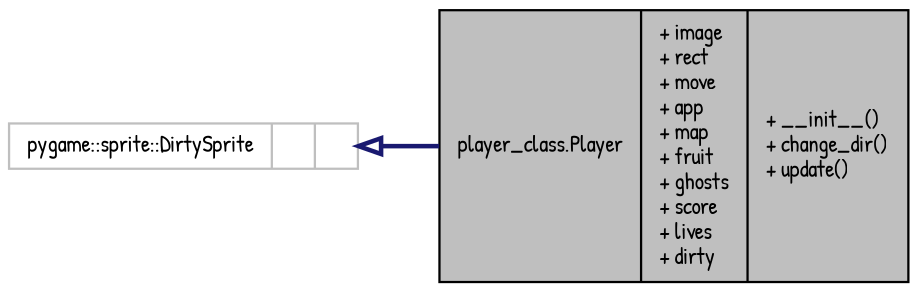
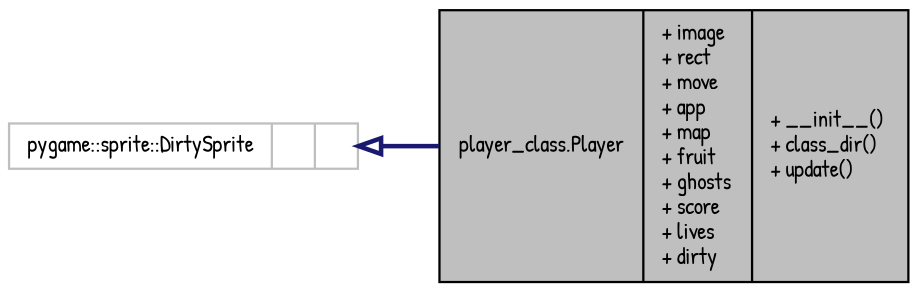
(828, 145) -> (825, 145)
